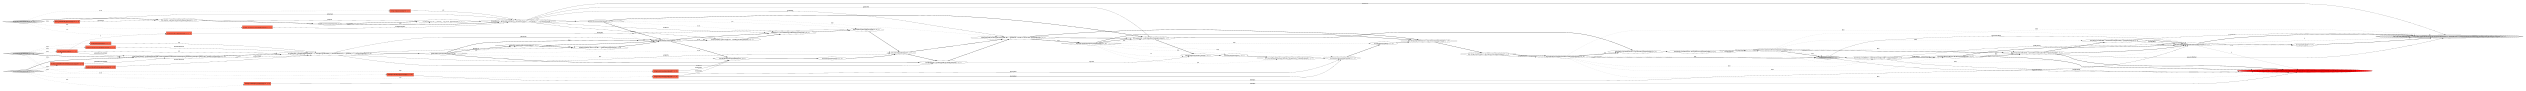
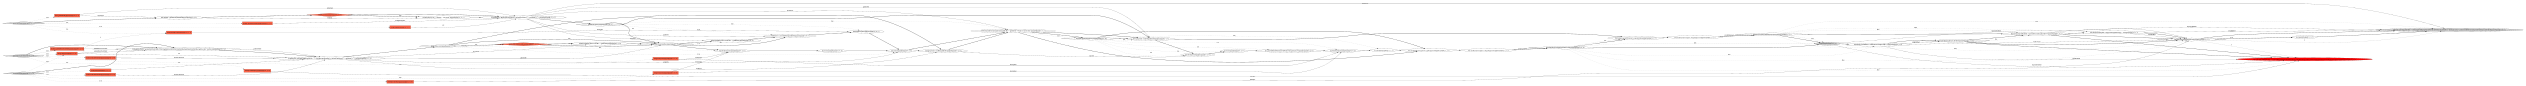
(330, 24) -> (330, 15)
(523, 46) -> (523, 44)
(1756, 70) -> none
